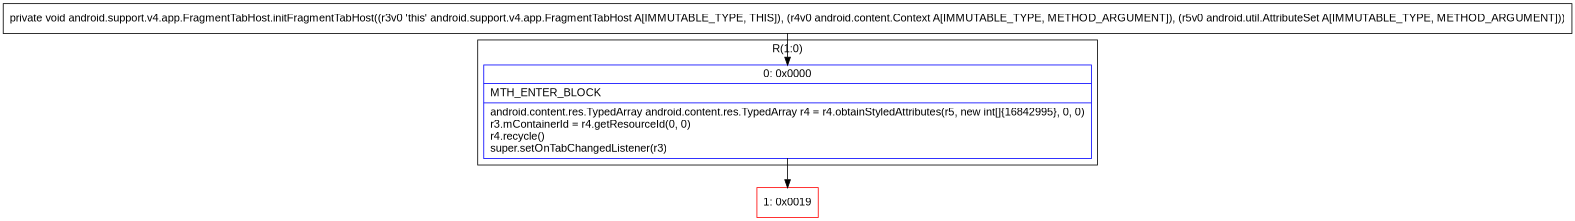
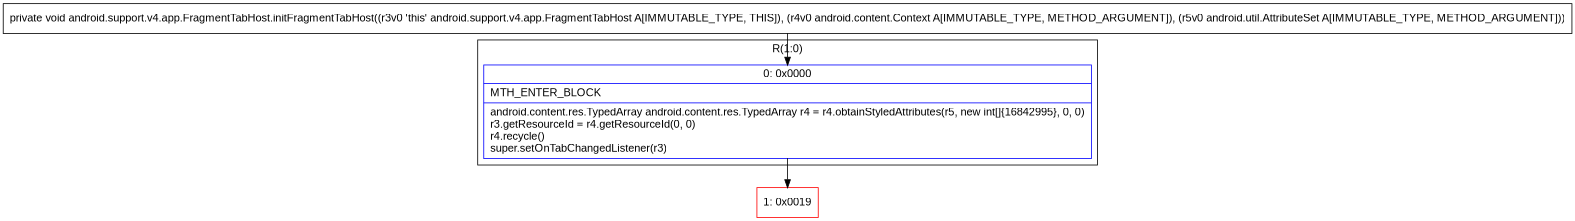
(591, 124) -> (593, 124)
